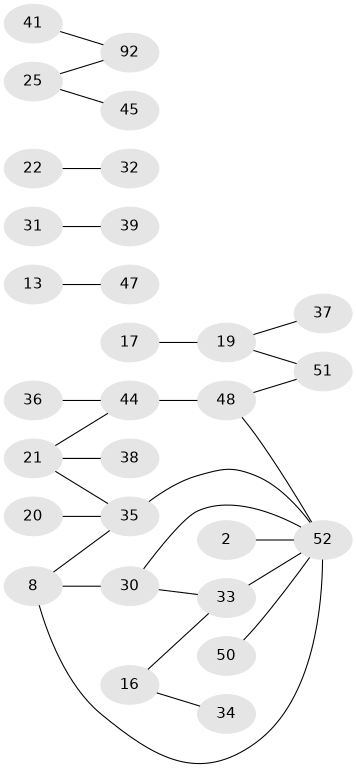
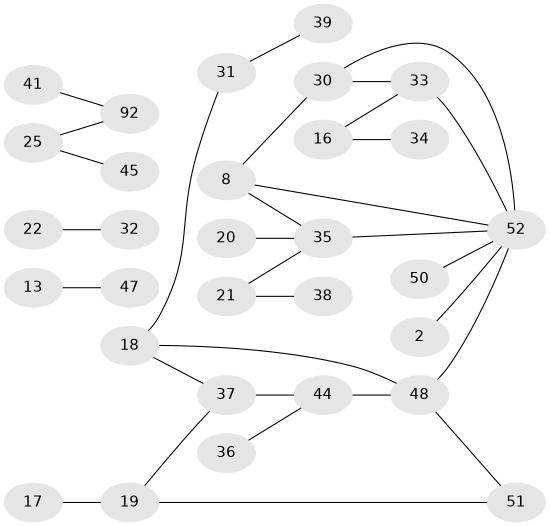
none -> (130, 346)
(82, 429) -> (275, 395)
